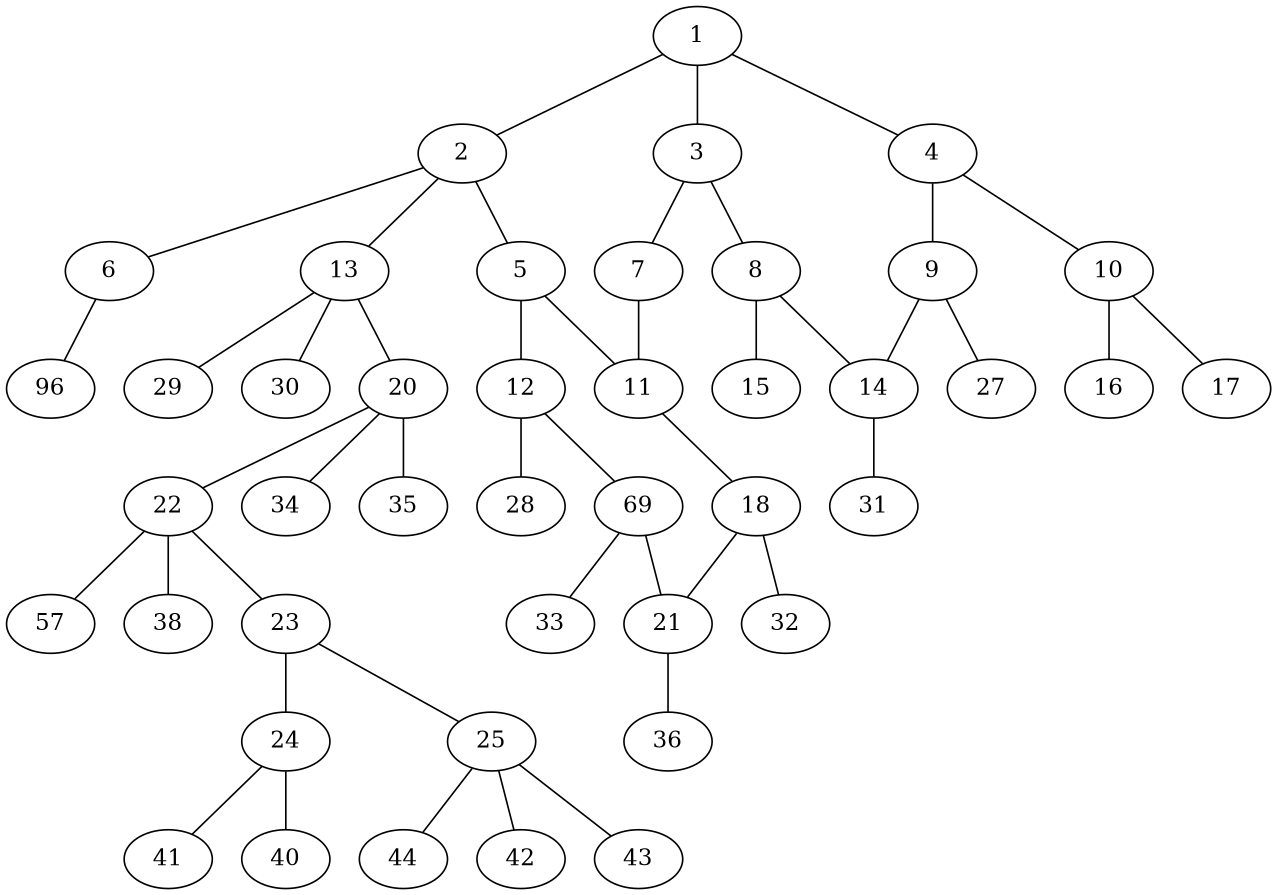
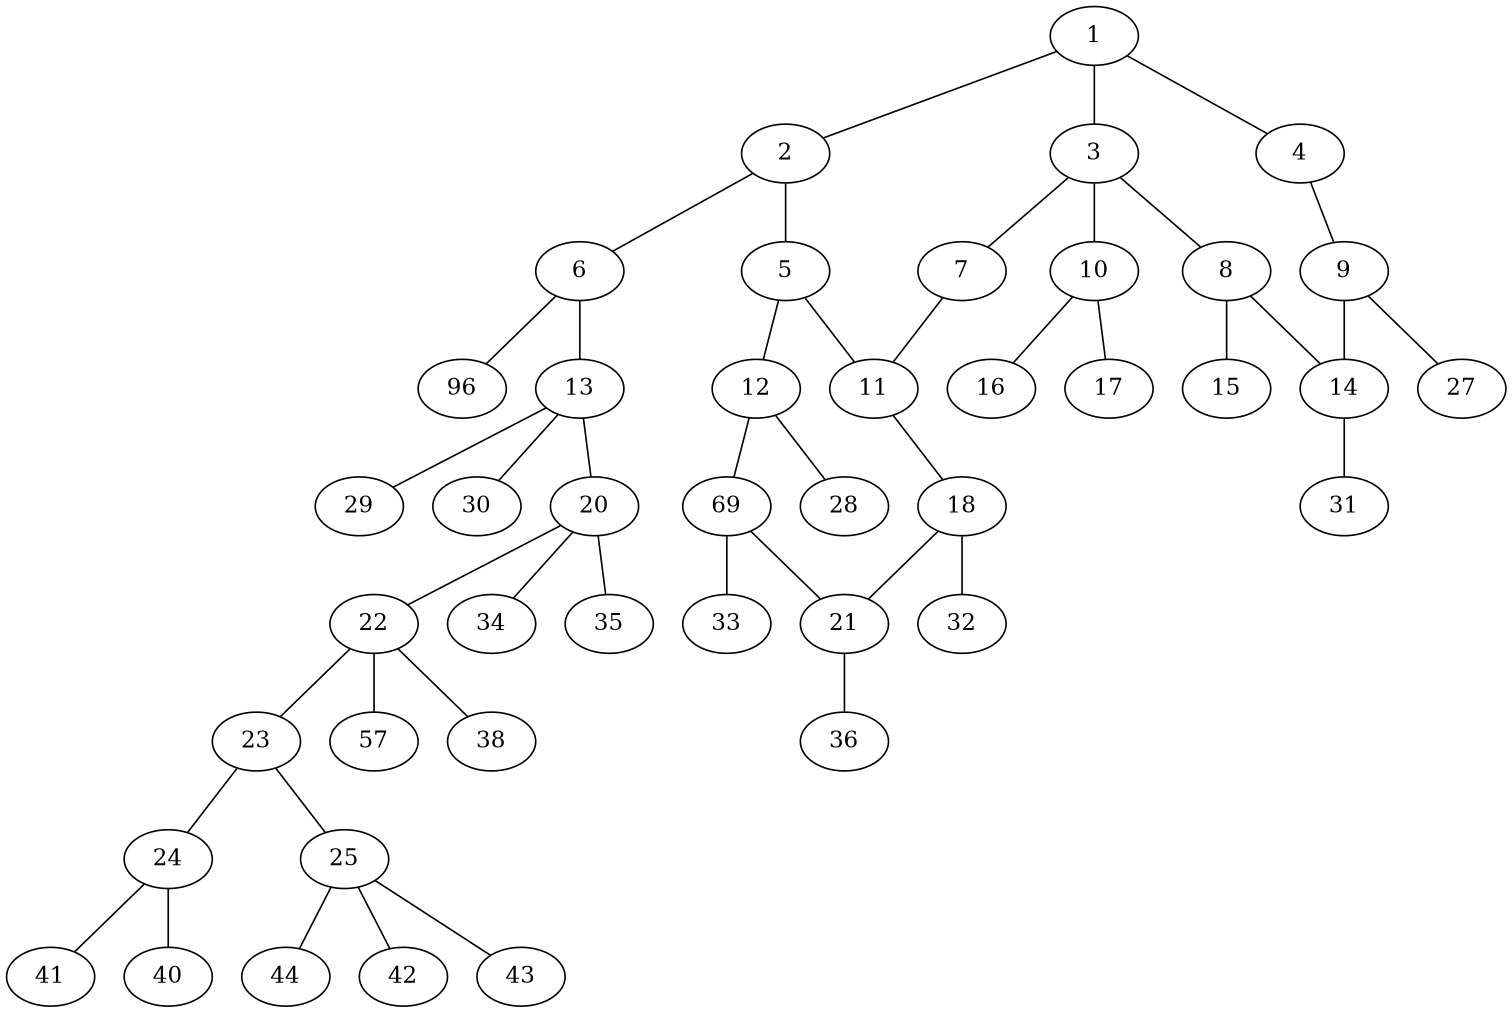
(404, 212) -> (580, 330)
(1021, 212) -> (1094, 212)
